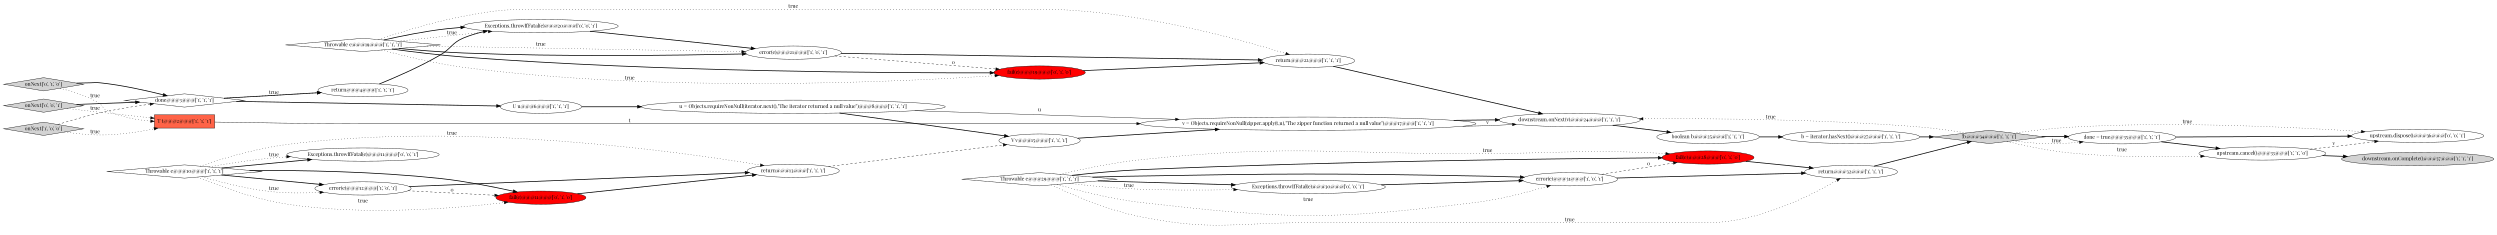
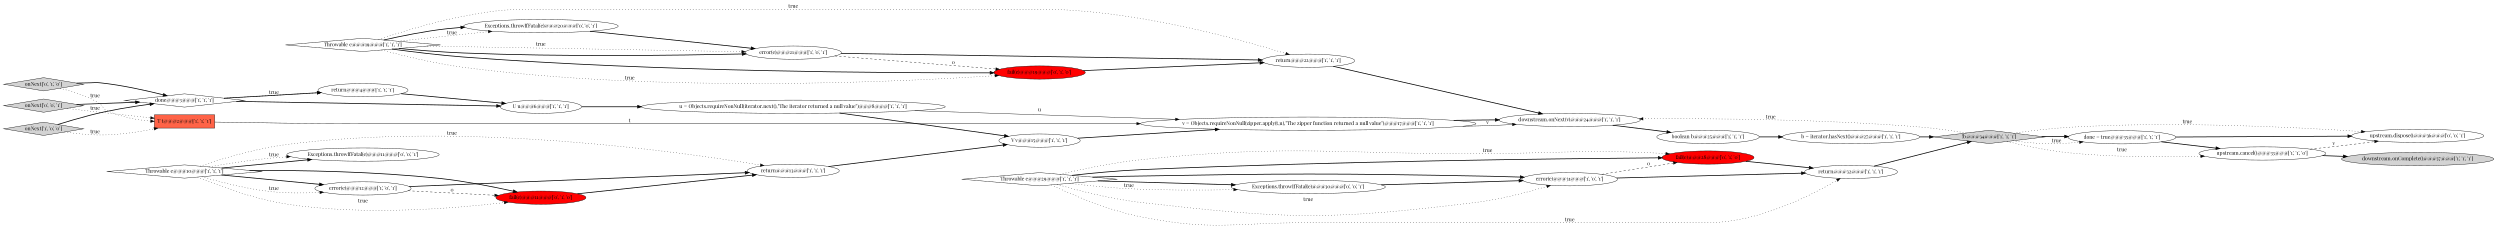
(433, 59) -> (451, 98)
(94, 114) -> (94, 114)
(916, 156) -> (916, 156)
